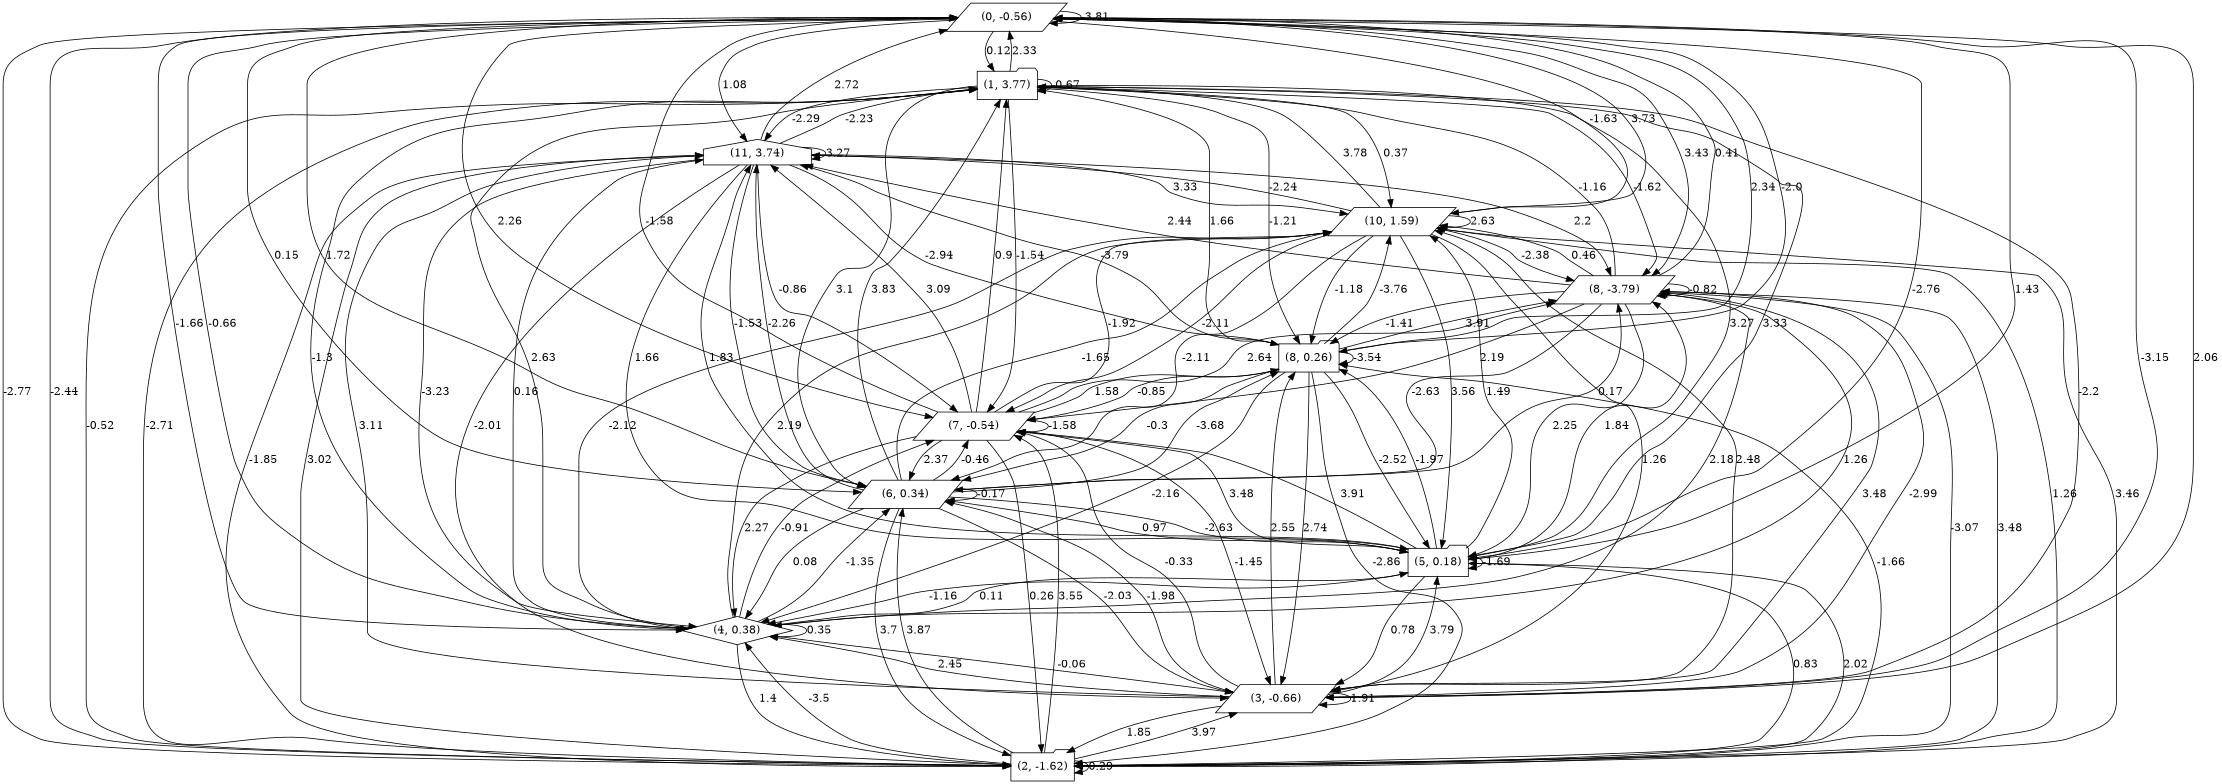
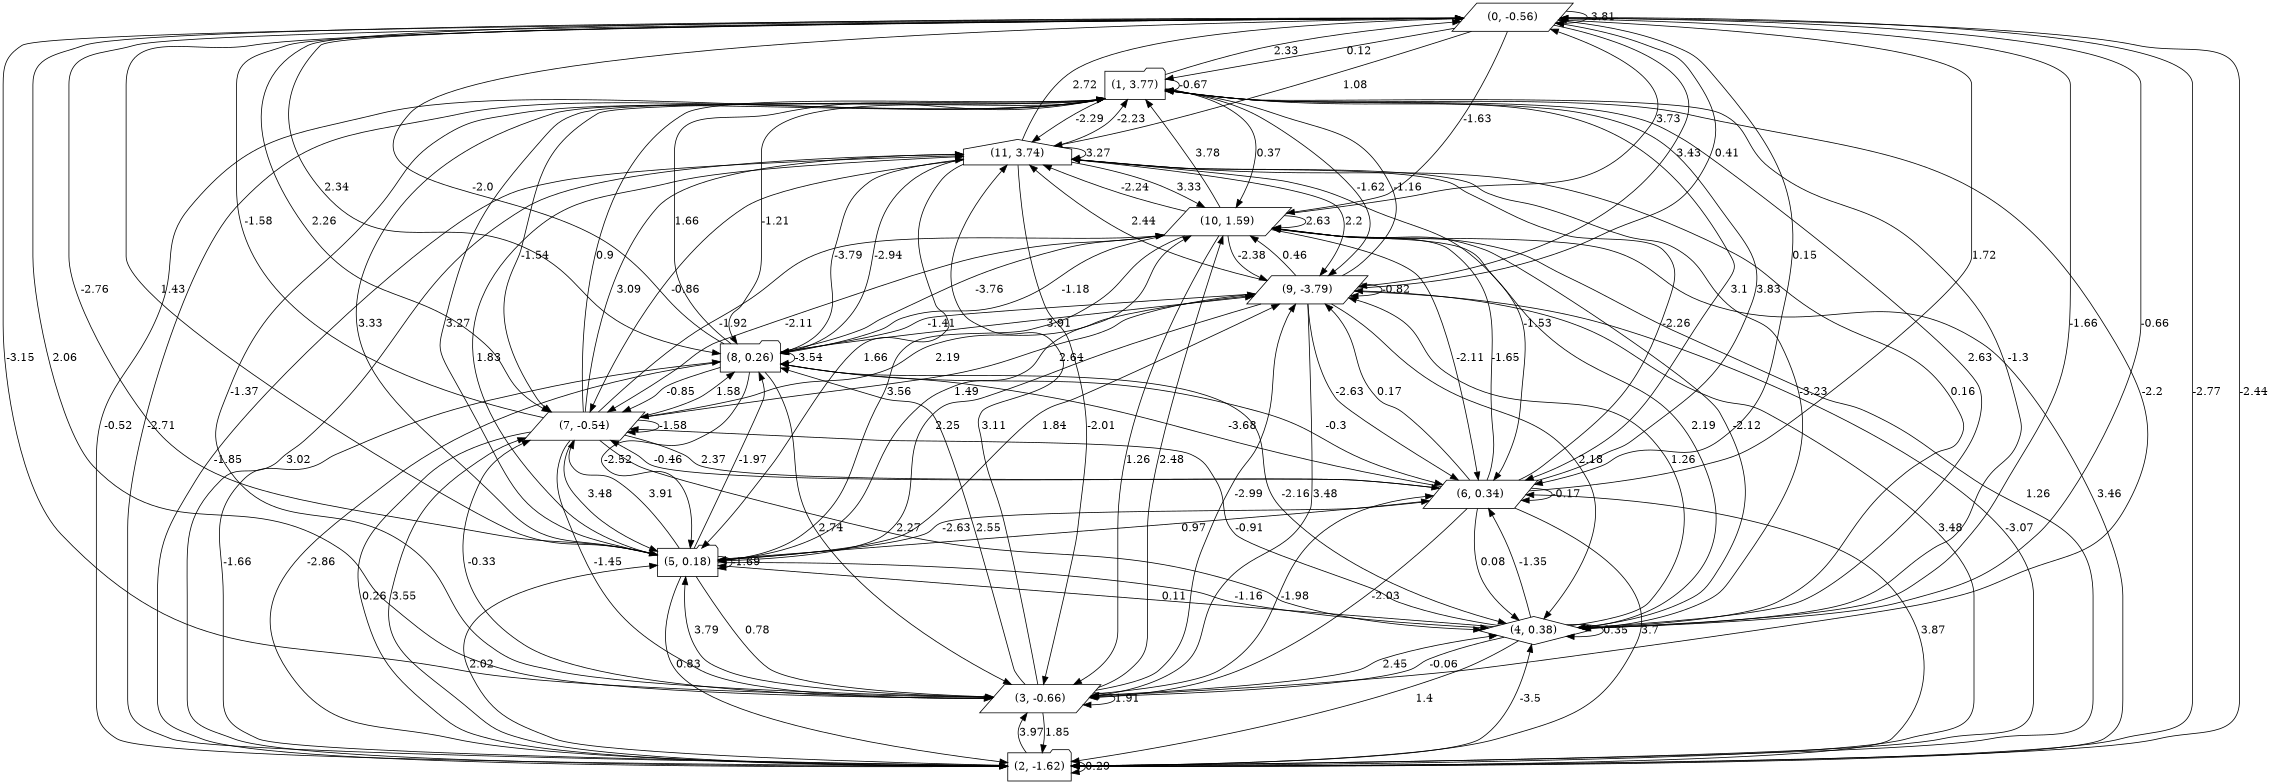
(1614, 290) -> (1307, 290)
none -> (243, 358)
